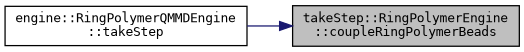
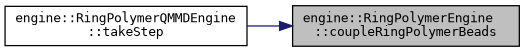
(406, 26) -> (406, 26)
